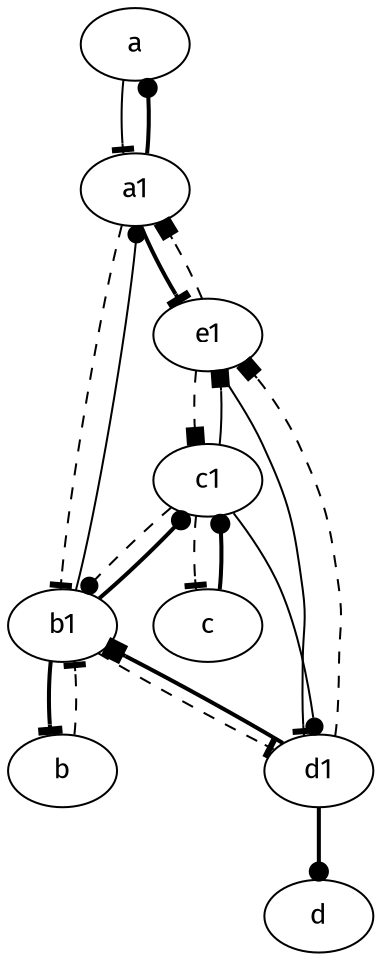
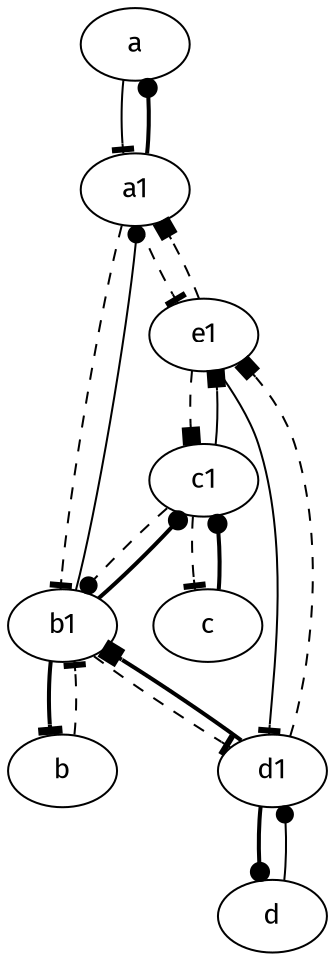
(157, 261) -> (155, 261)
(288, 609) -> (286, 851)
